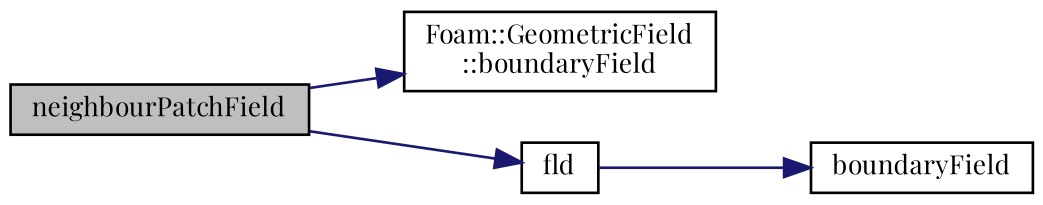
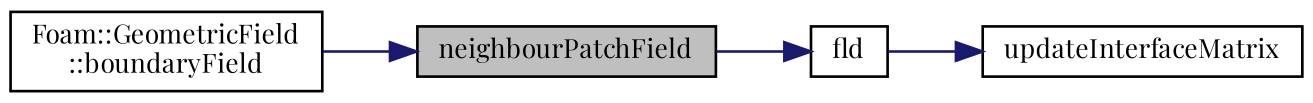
(343, 83) -> (356, 52)
(922, 168) -> (1143, 52)
